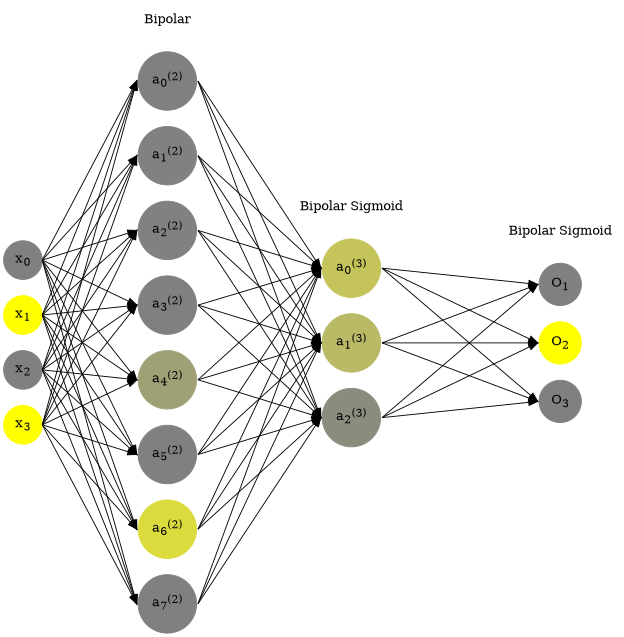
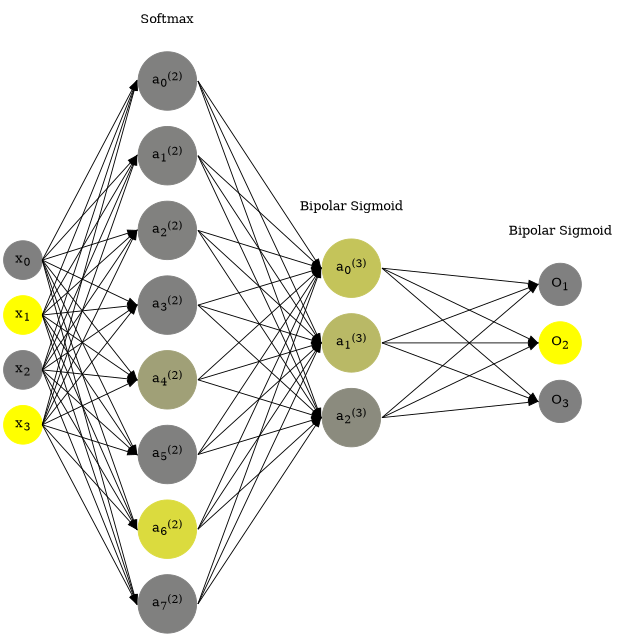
(167, 20) -> (167, 20)
